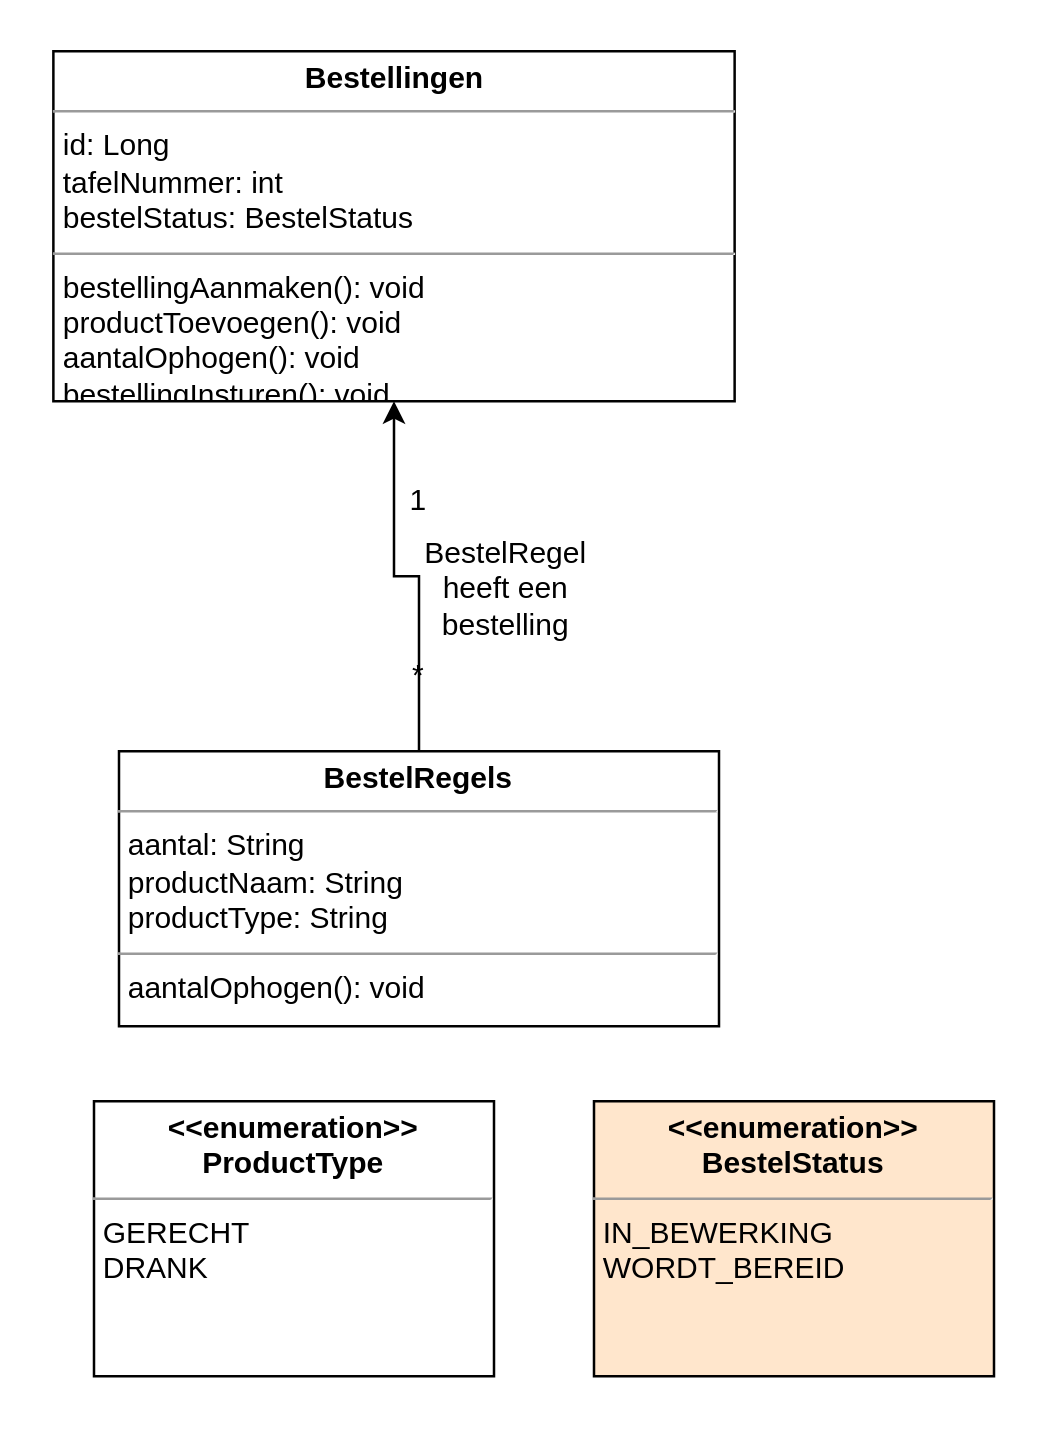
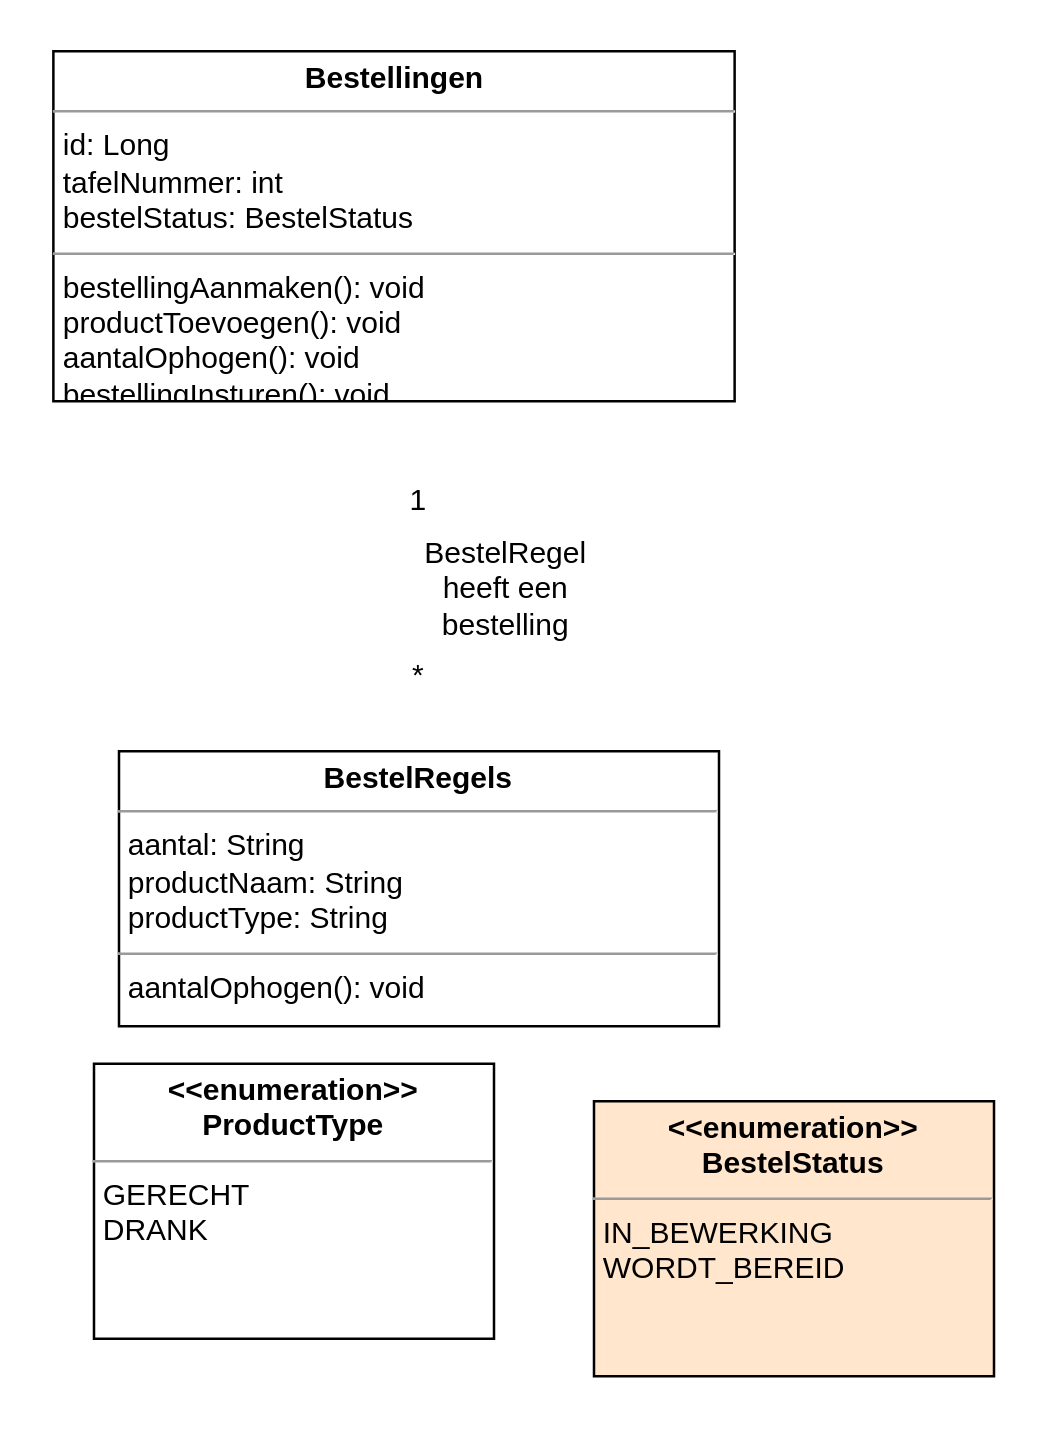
(415, 576) -> none
(294, 1239) -> (294, 1201)
